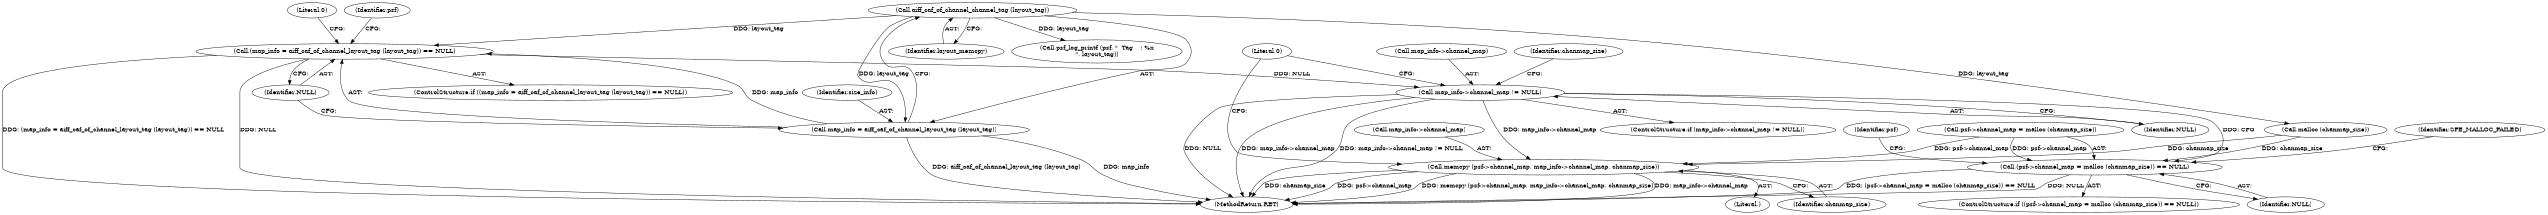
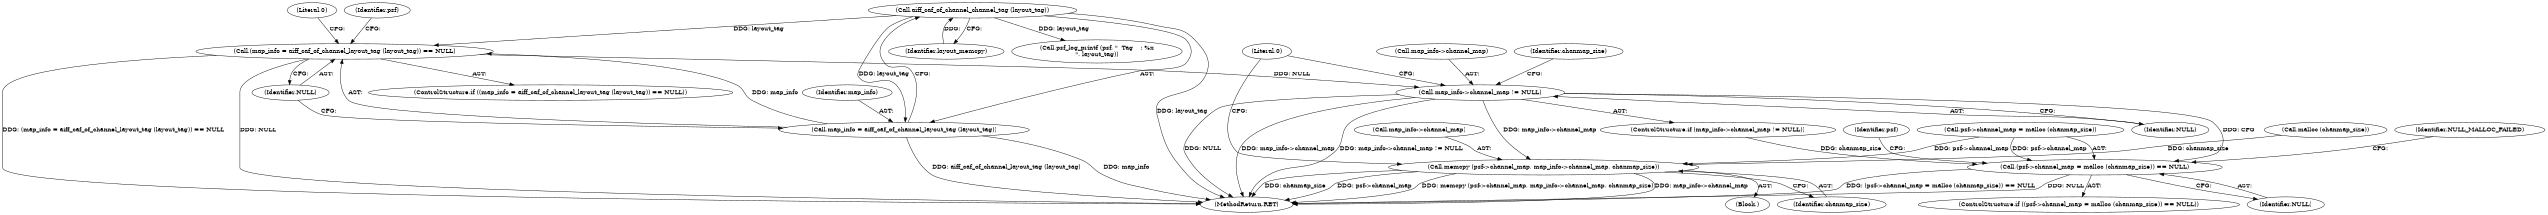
(953, 29) -> (953, 29)
(1680, 45) -> (1204, 78)
(847, 93) -> (847, 93)
(2470, 130) -> (2470, 130)
(2234, 151) -> (1842, 154)
(1748, 205) -> (1748, 205)
